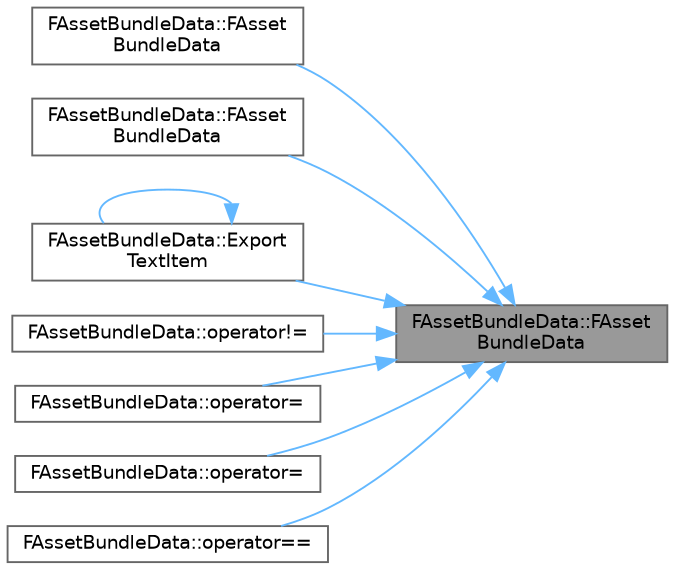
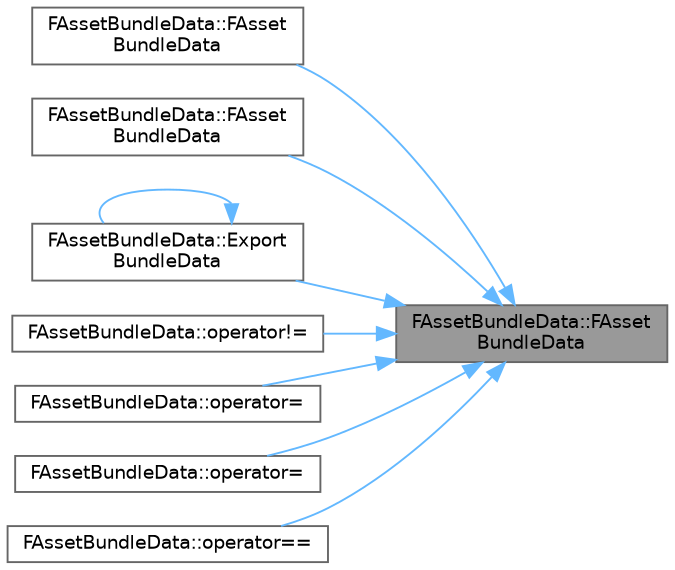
(168, 252) -> (168, 252)
